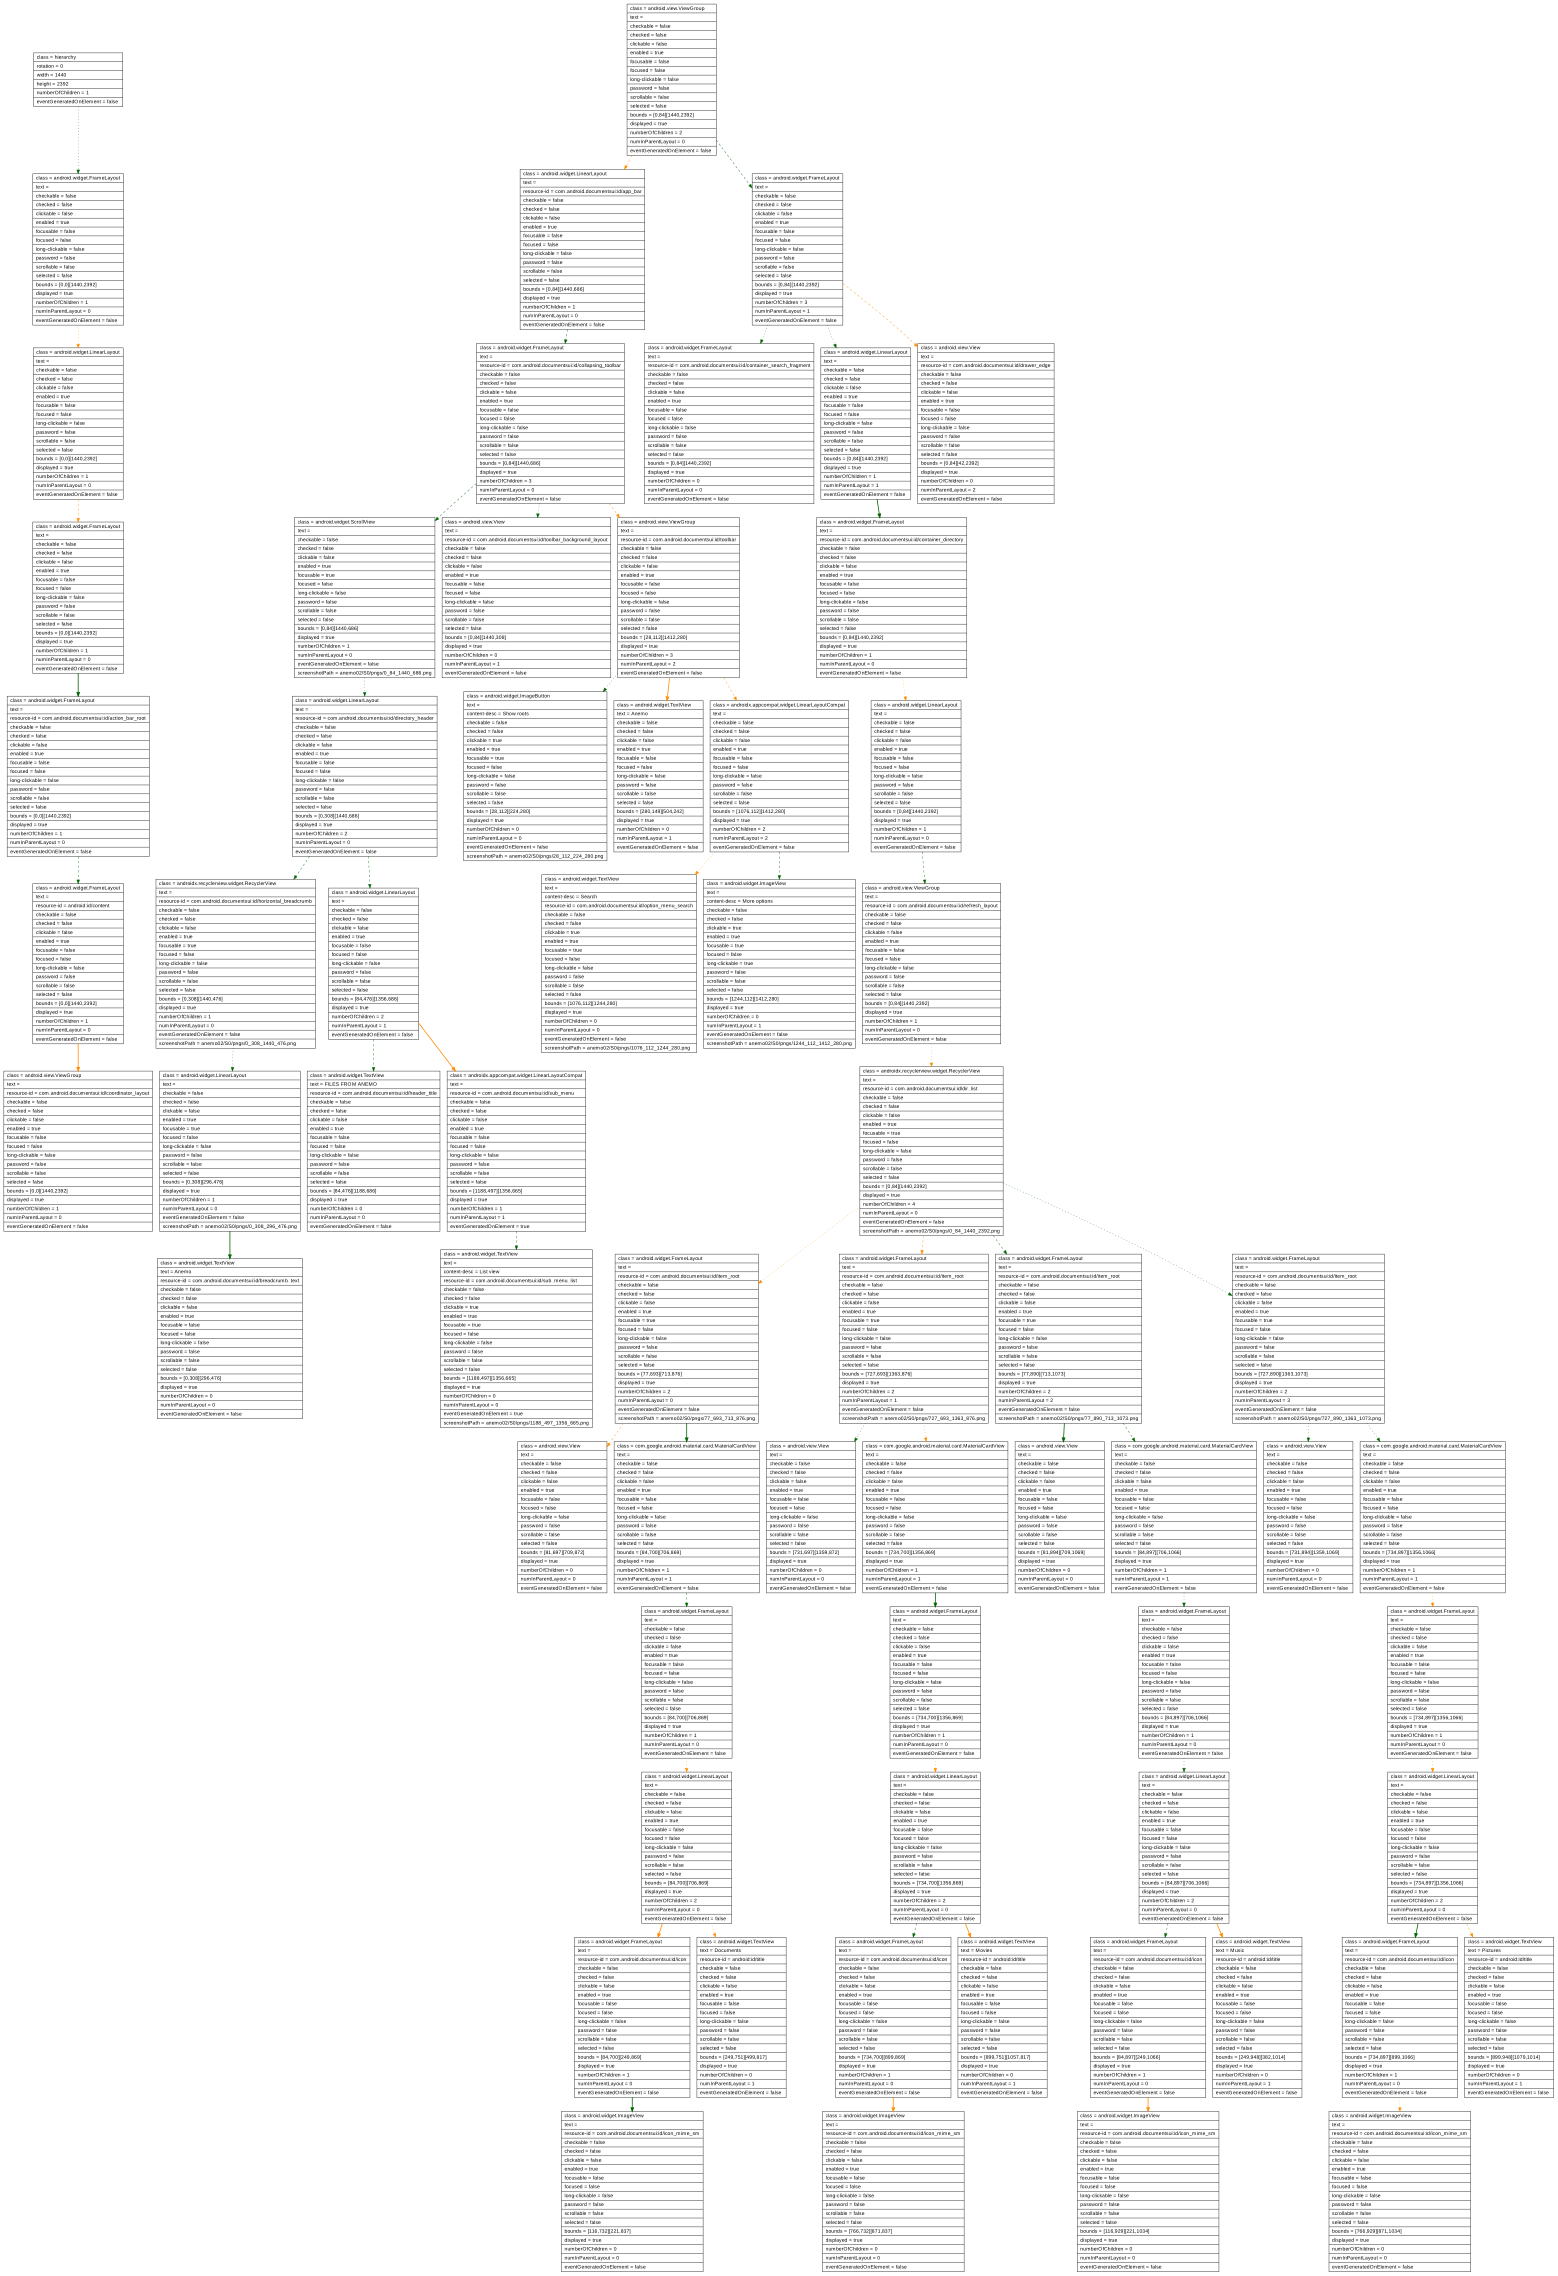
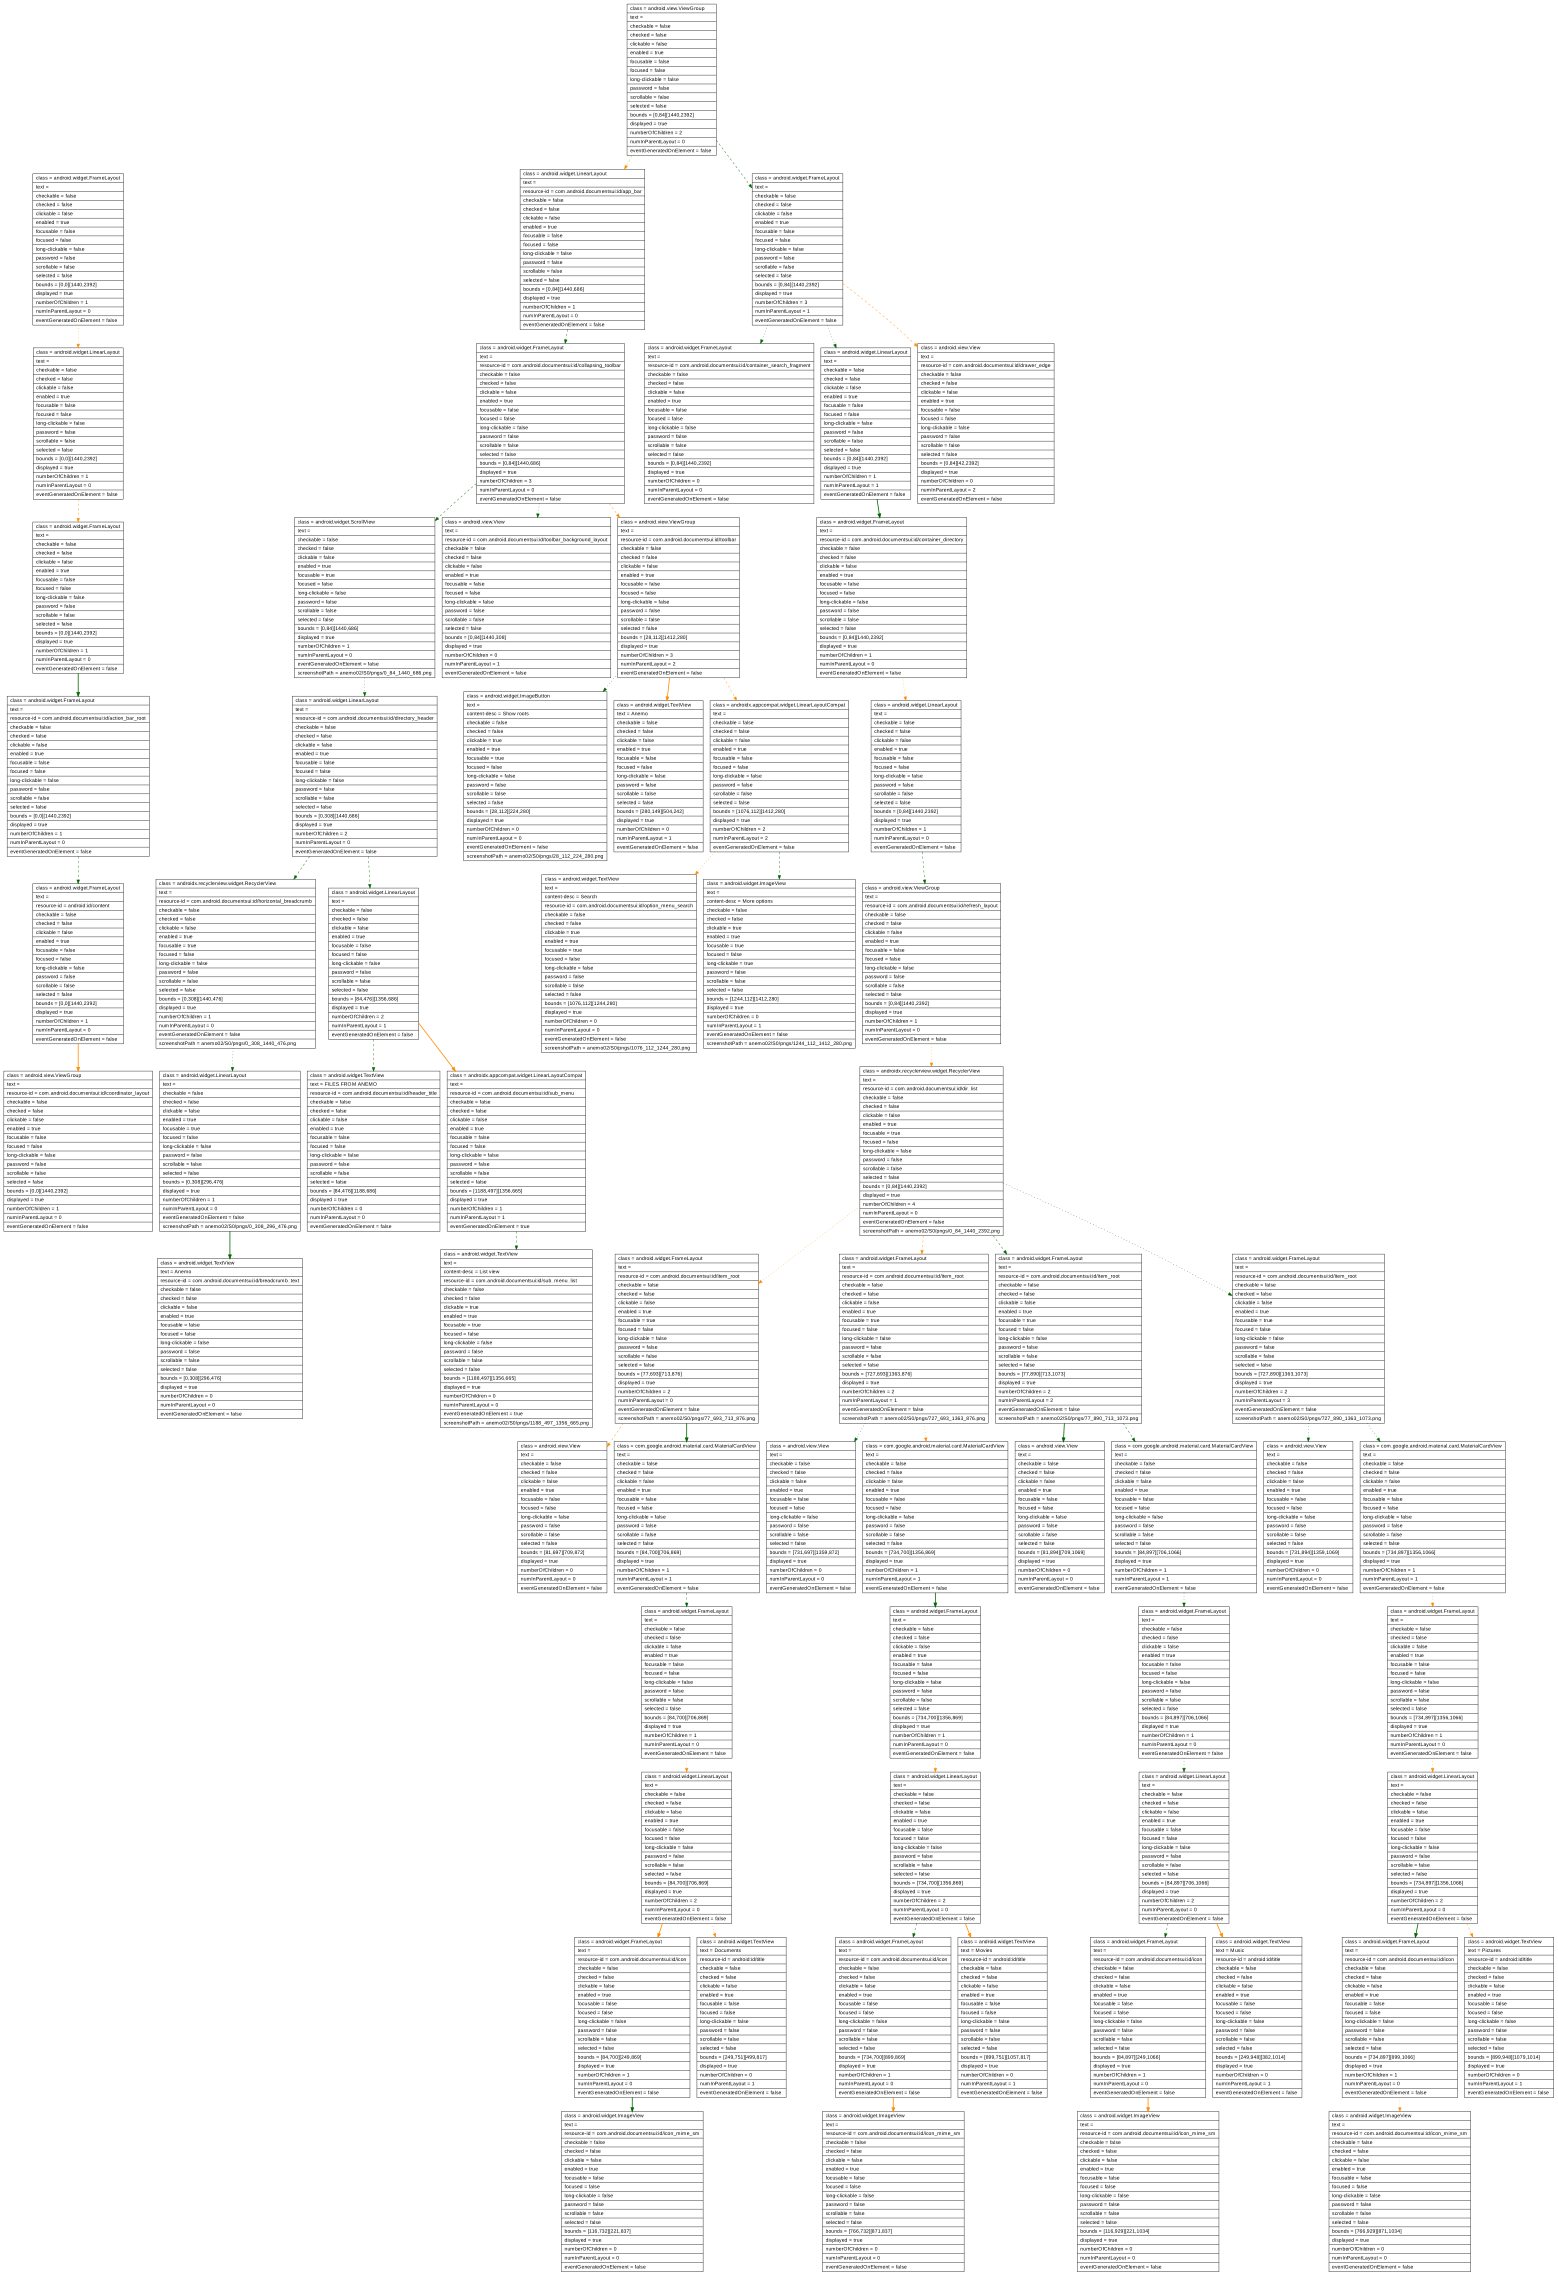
(78, 80) -> none
